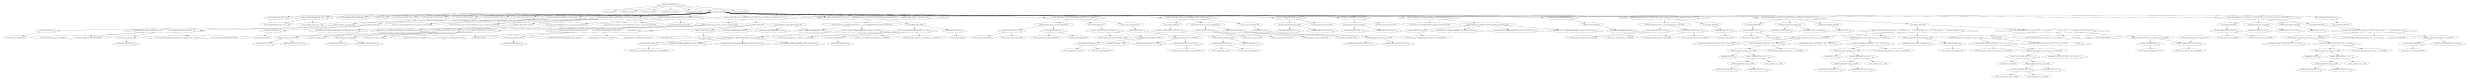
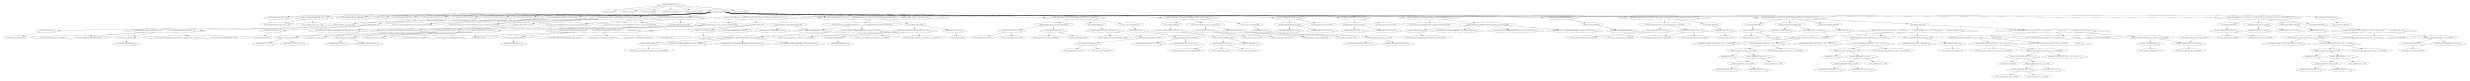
(1116, 44) -> none
(1186, 47) -> (1204, 36)
